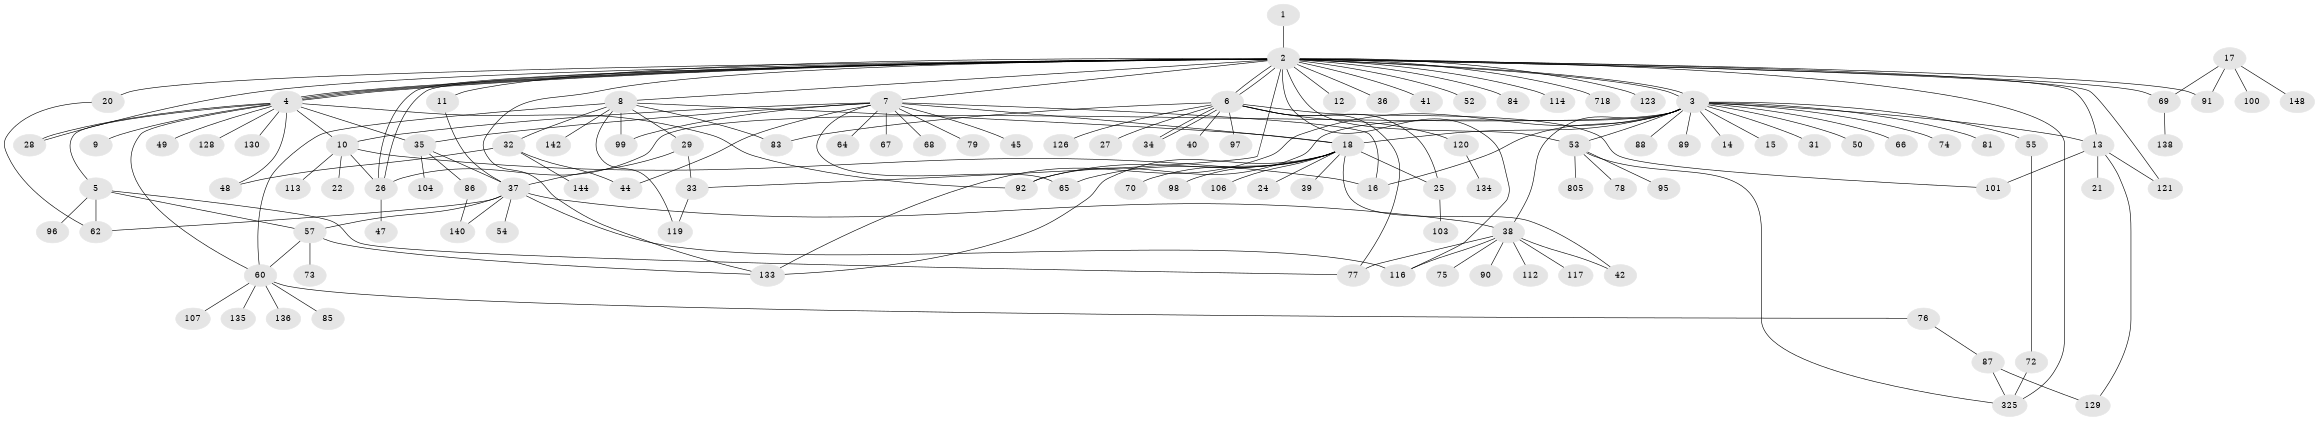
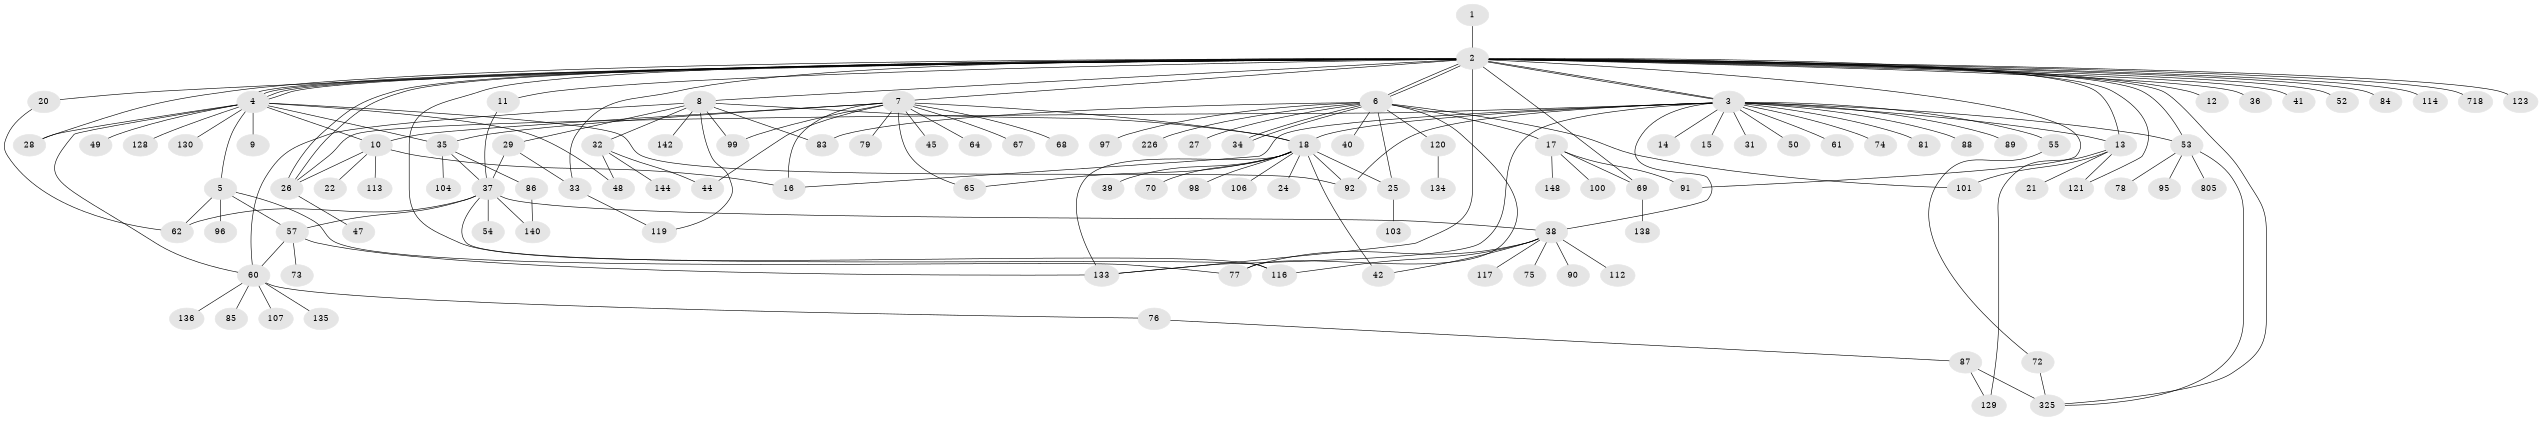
none -> (1484, 123)
(1061, 145) -> (1150, 145)
(1901, 145) -> (1837, 145)
